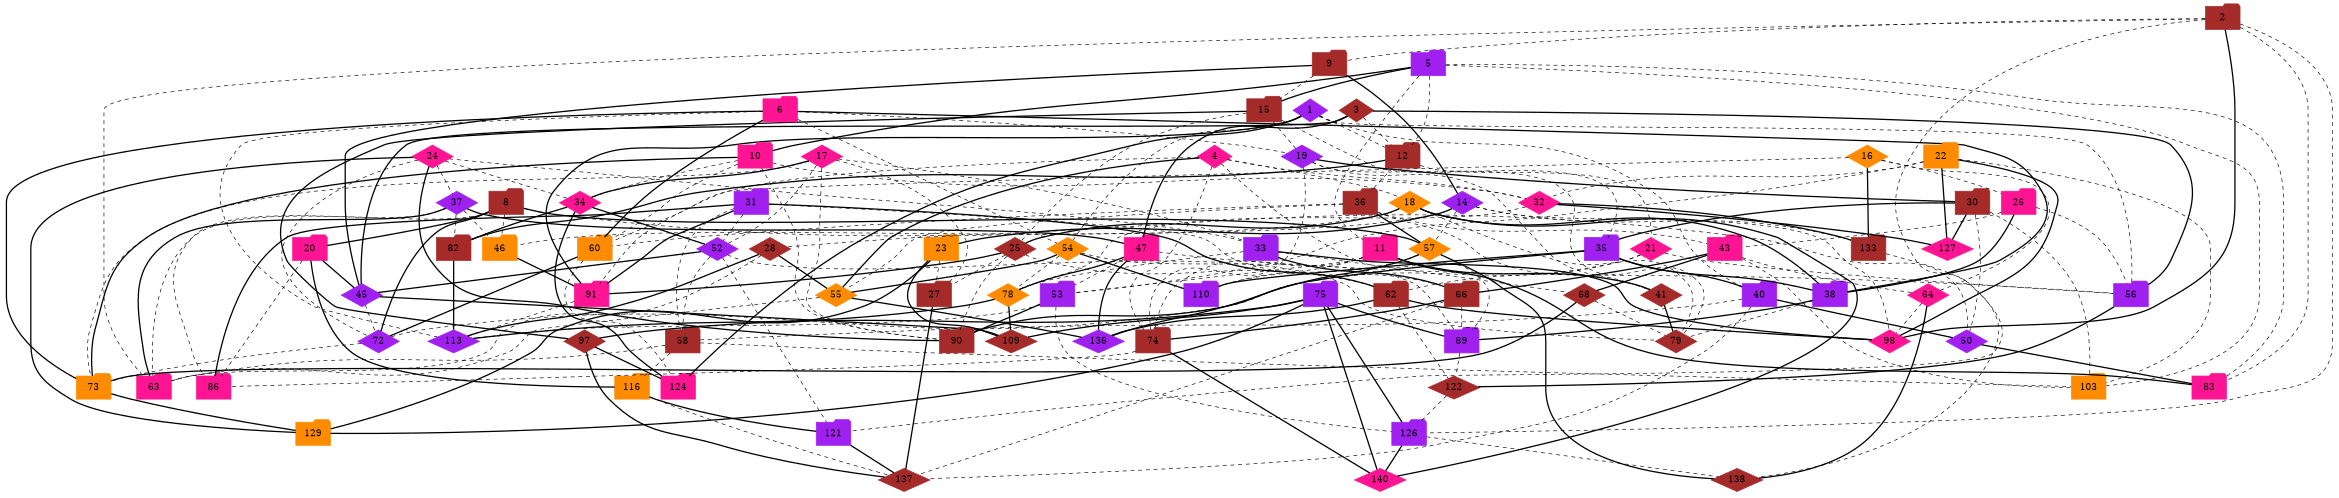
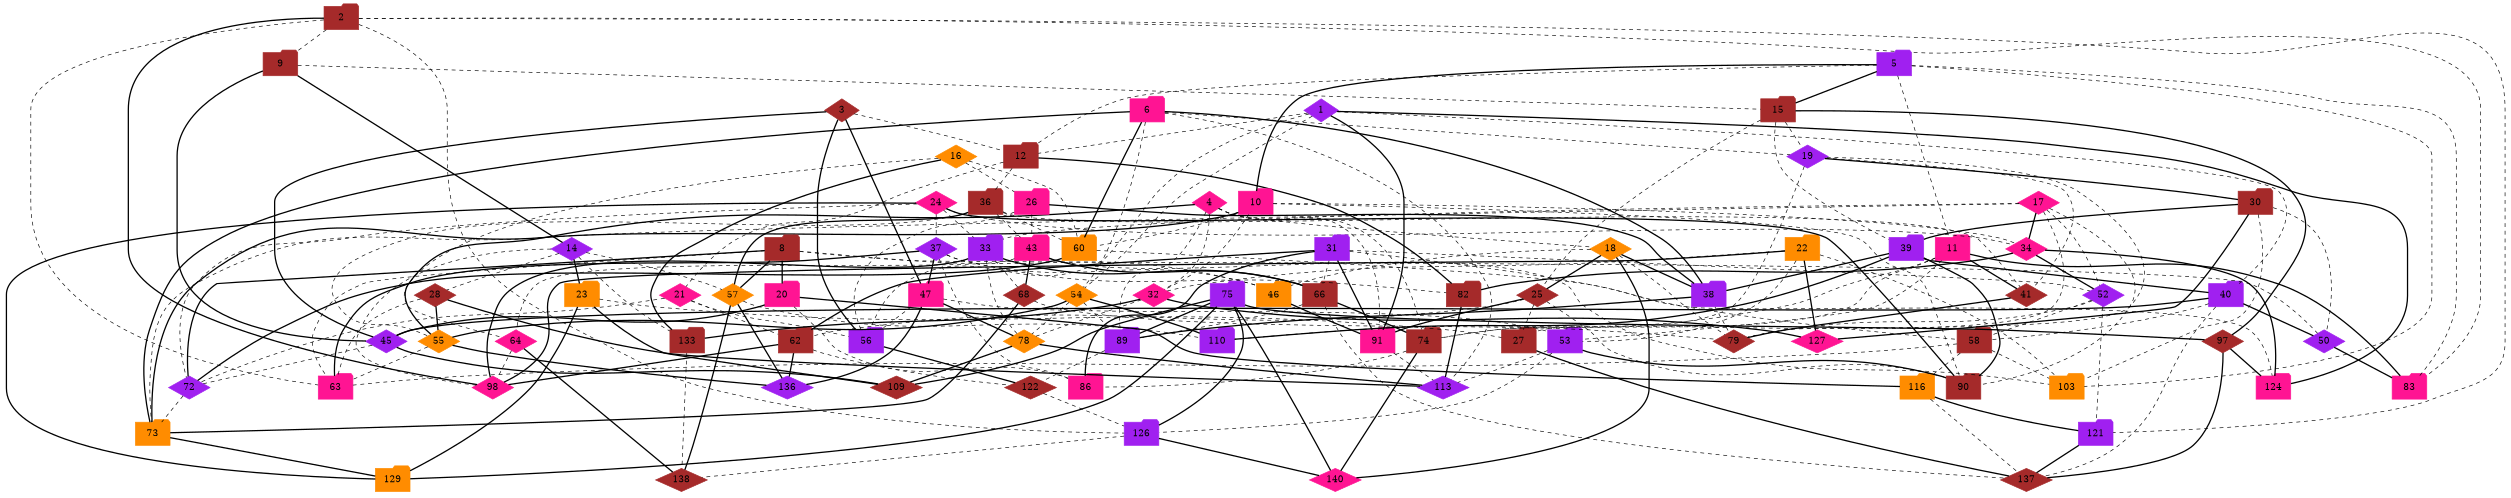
(1602, 249) -> (1906, 249)
(523, 274) -> (1619, 309)
